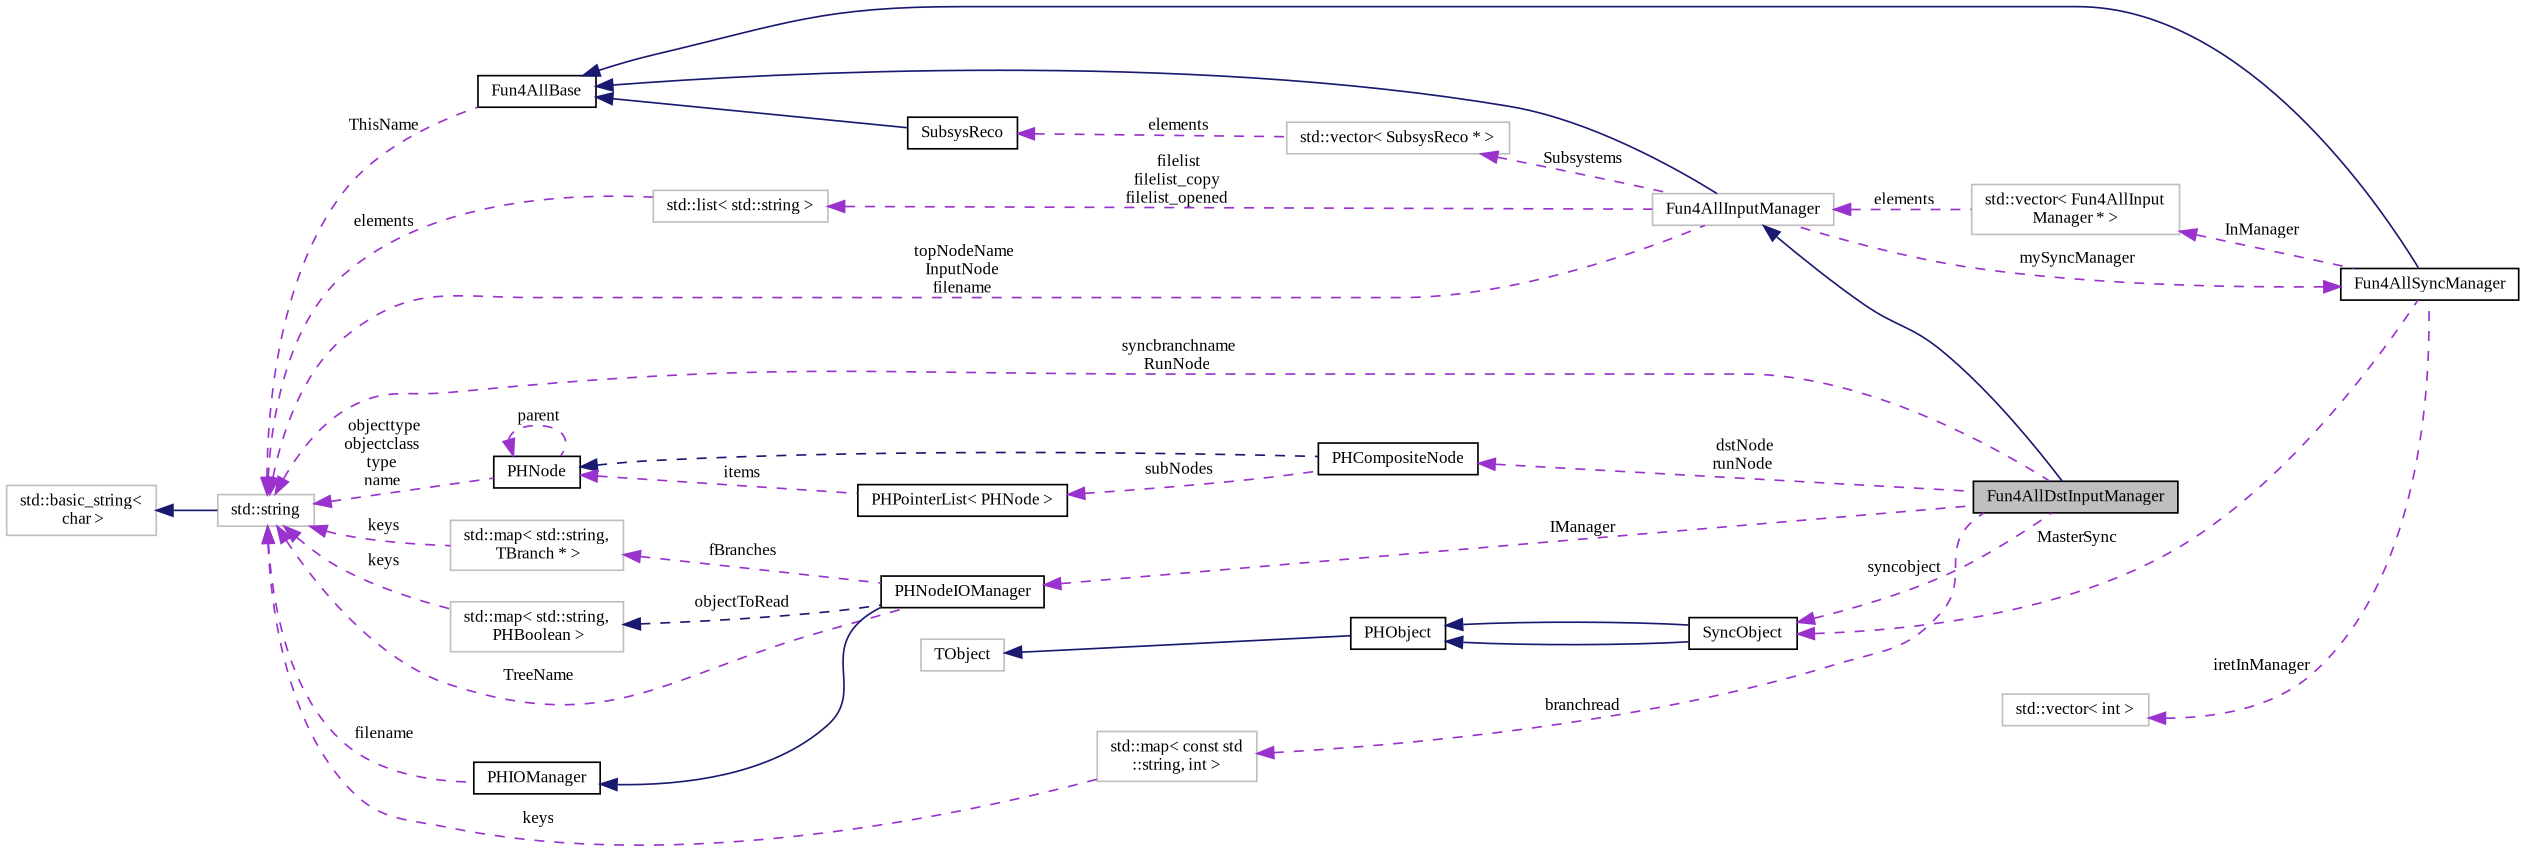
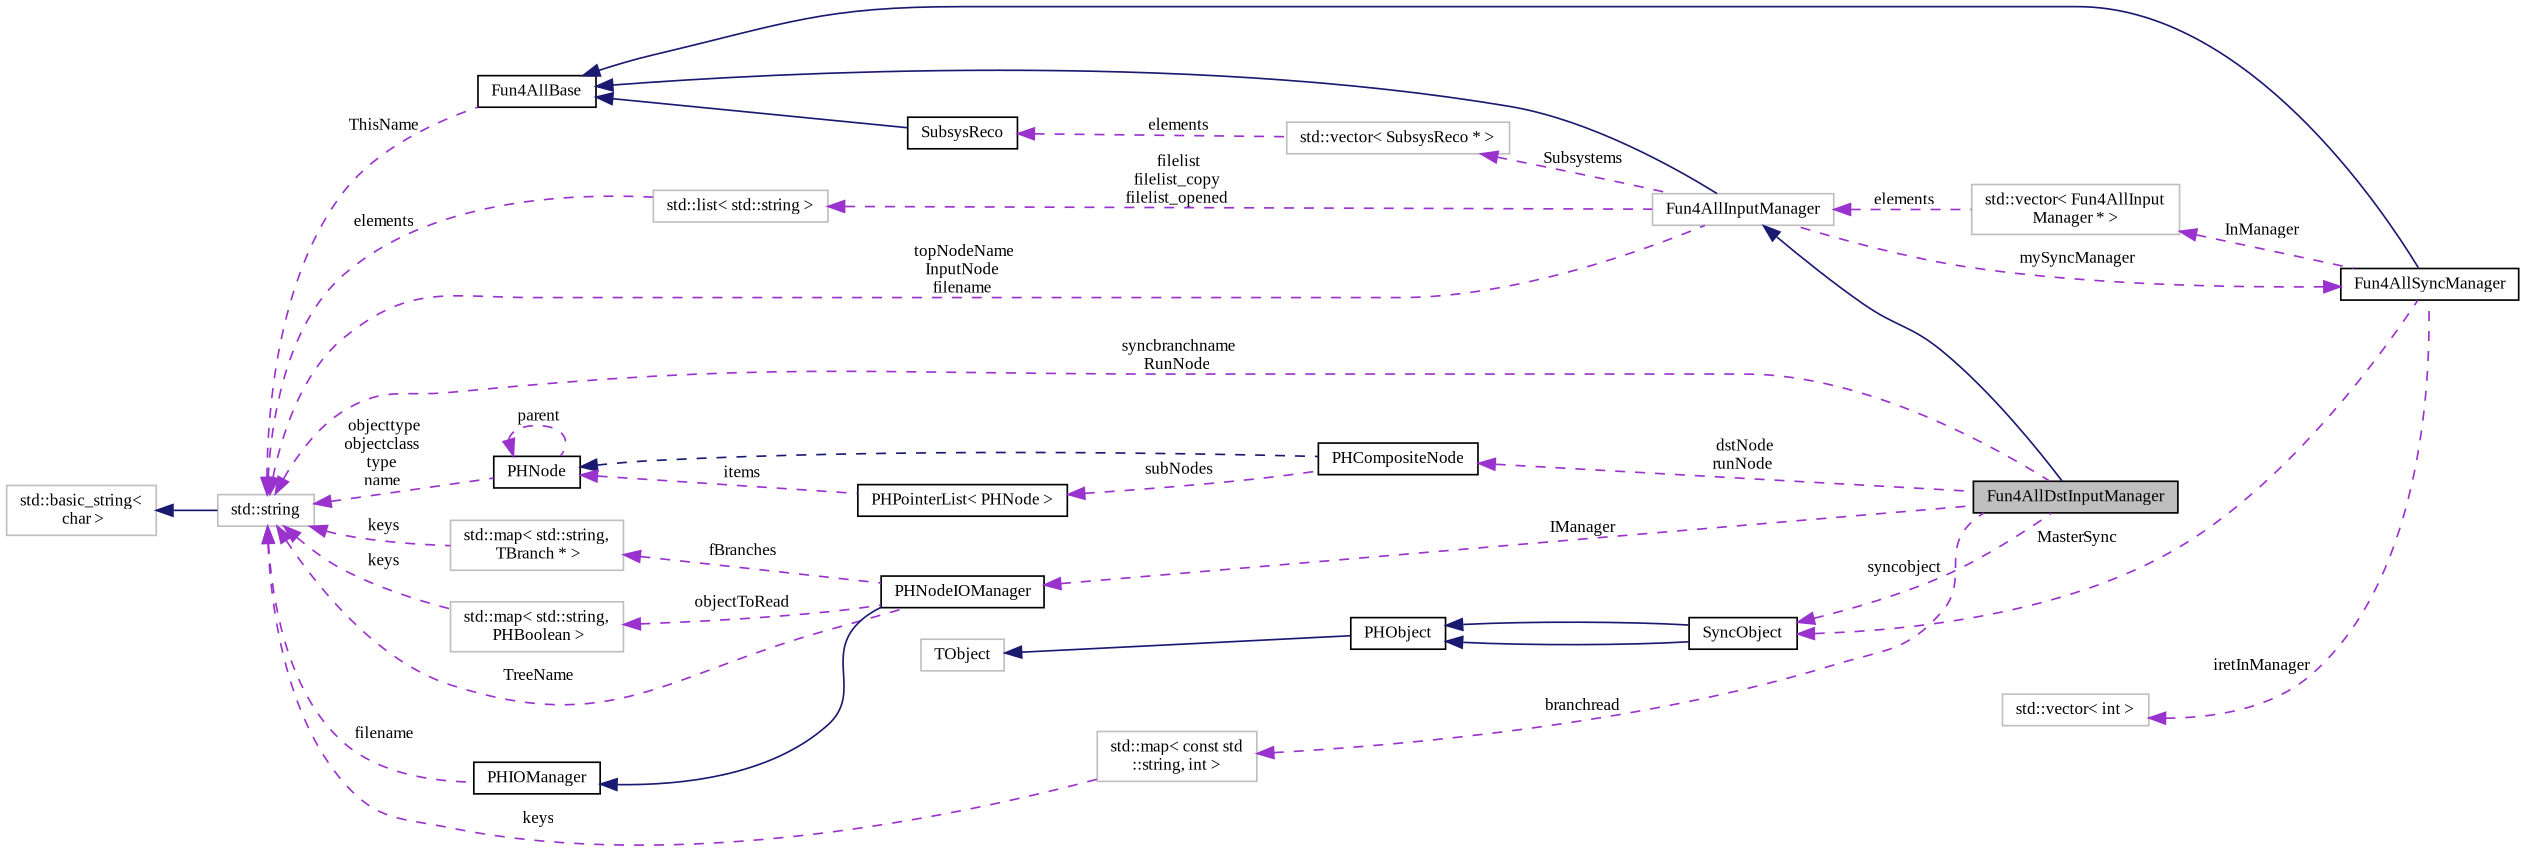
(761, 617) -> (761, 617)
